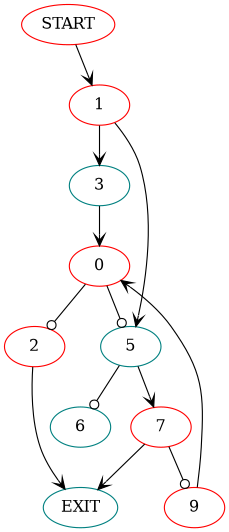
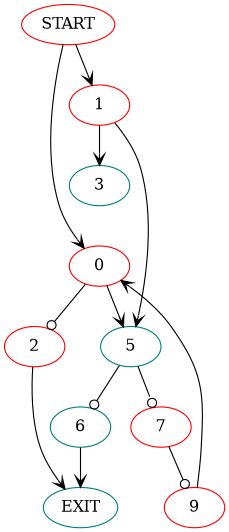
(100, 220) -> (51, 144)
(114, 302) -> (114, 302)
(144, 381) -> (144, 381)
(125, 463) -> (80, 462)
